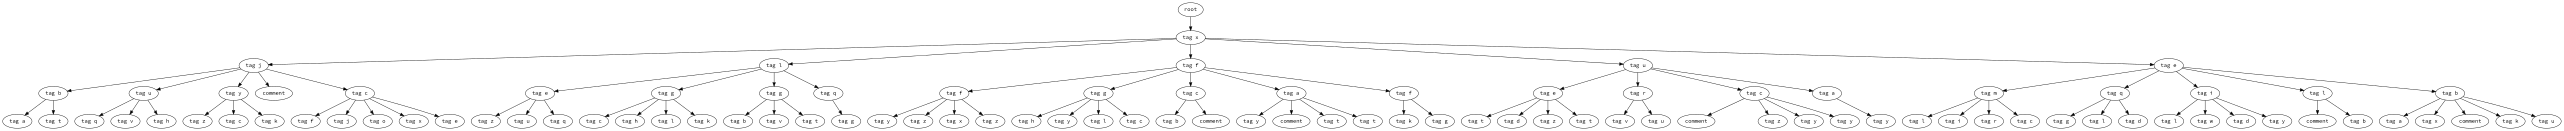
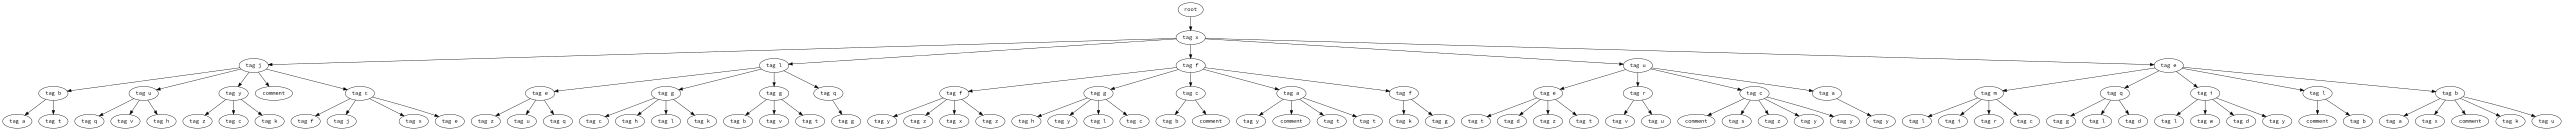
(378, 121) -> none
none -> (1737, 121)
